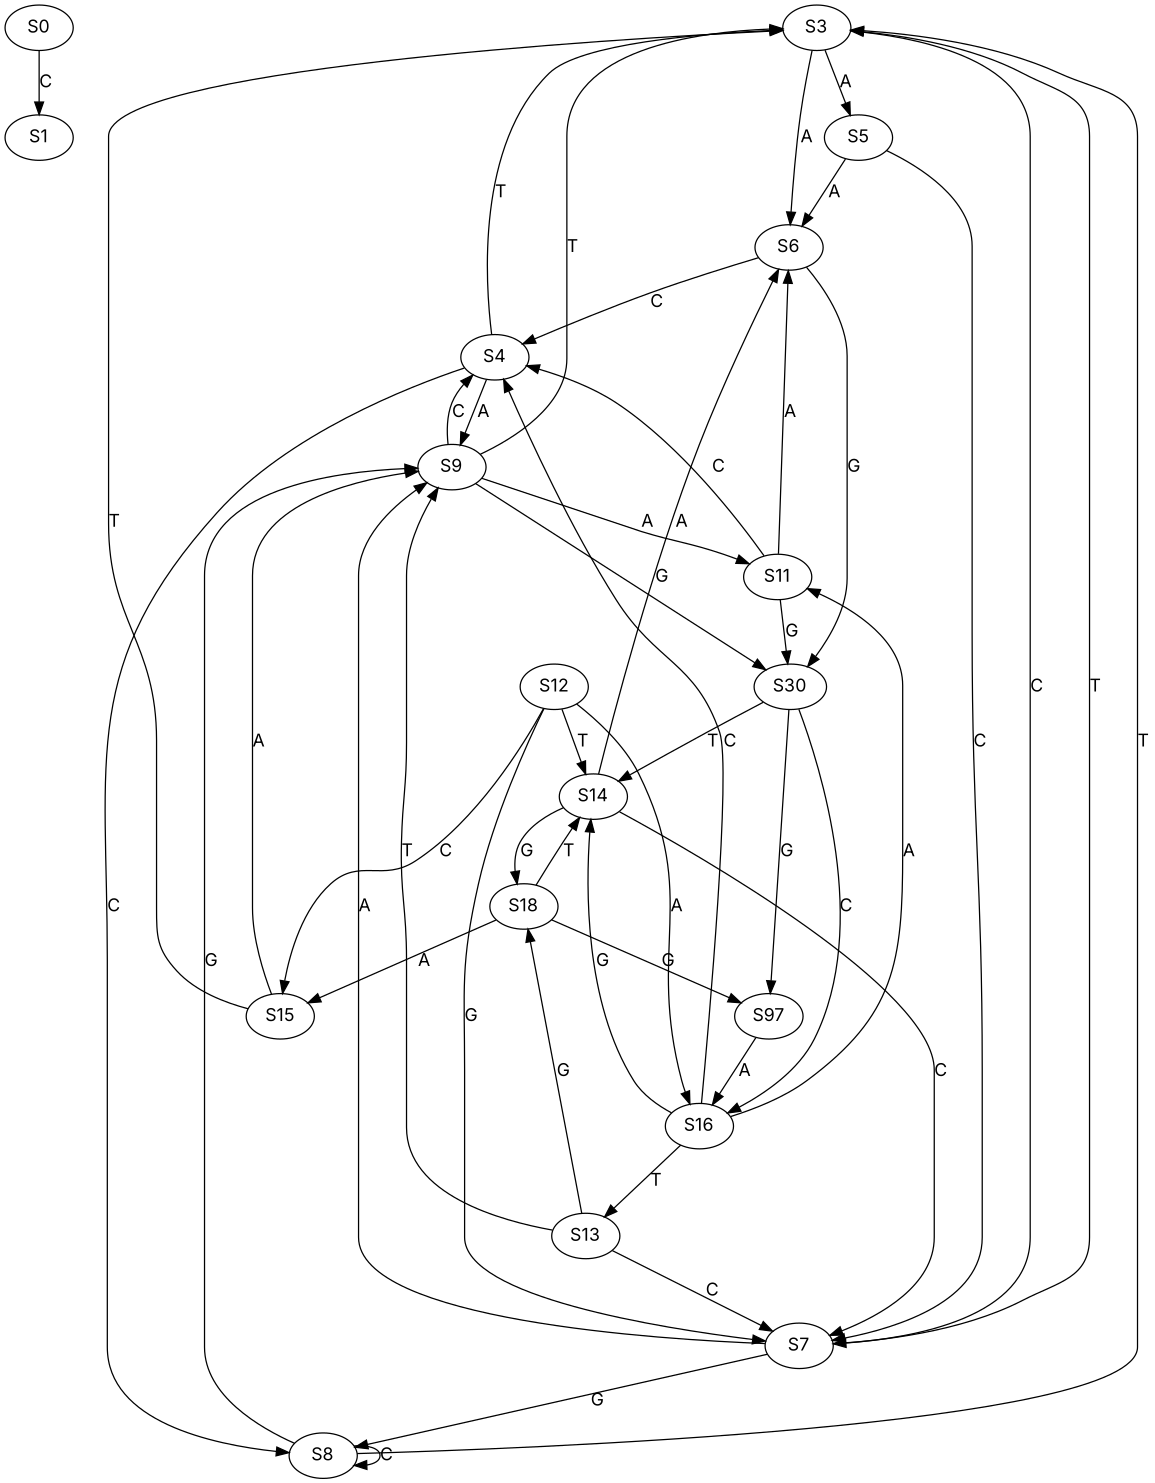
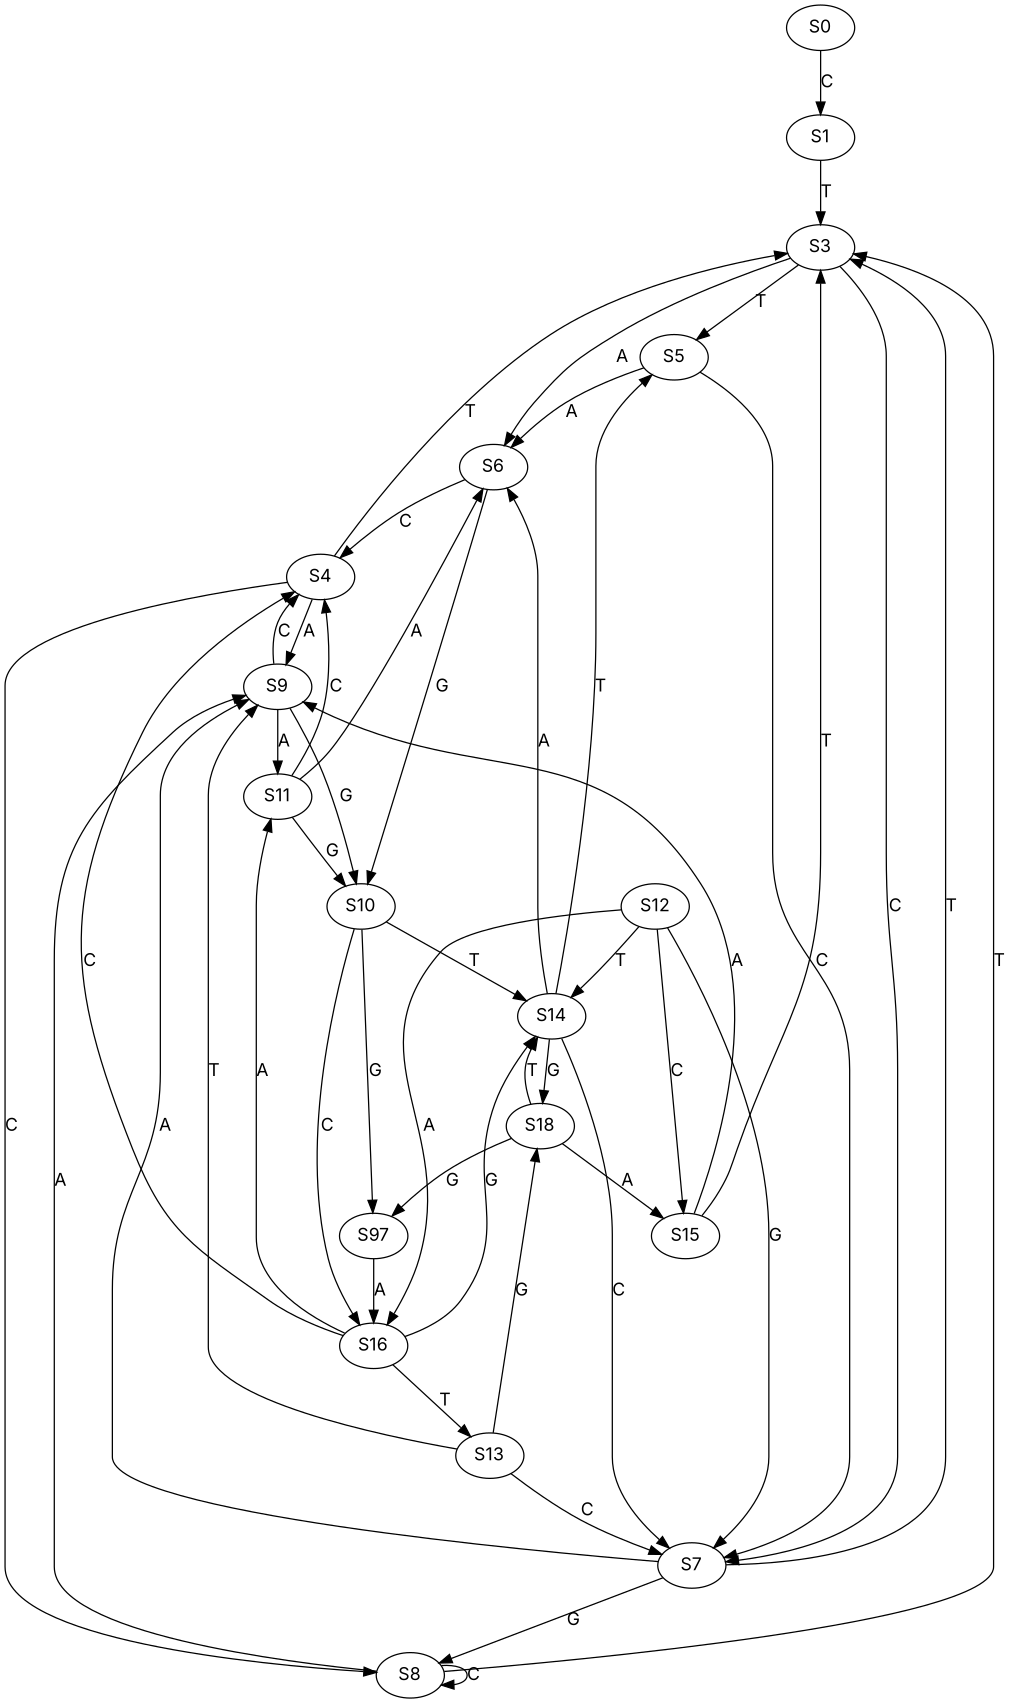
(846, 83) -> (761, 302)
(567, 189) -> (821, 186)
none -> (595, 682)
(790, 687) -> (361, 906)
(211, 961) -> (61, 1181)
